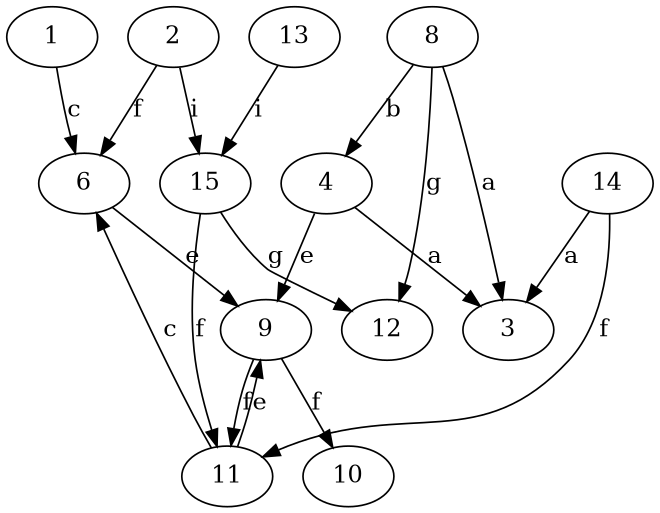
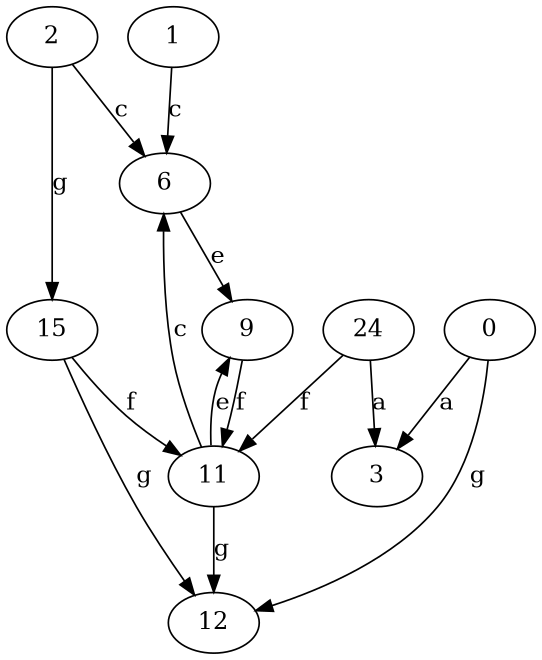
(295, 37) -> none
(433, 37) -> (490, 330)
(138, 110) -> (121, 110)
(194, 110) -> (61, 183)
(327, 183) -> none
(608, 183) -> (369, 330)
(348, 476) -> none
none -> (214, 541)
